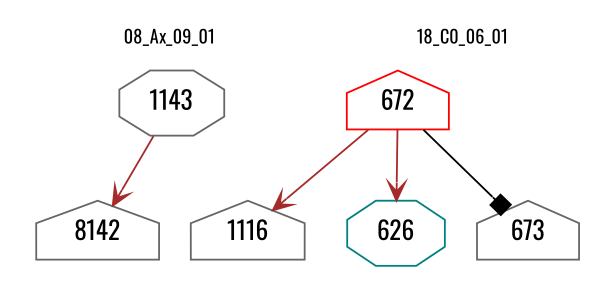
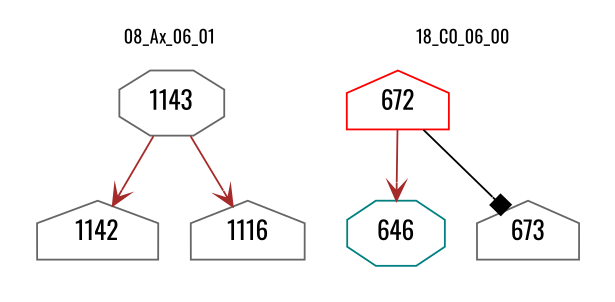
(170, 39) -> (170, 39)
(463, 39) -> (463, 39)
(344, 150) -> (207, 163)
(98, 233) -> (98, 233)
(396, 233) -> (396, 233)
